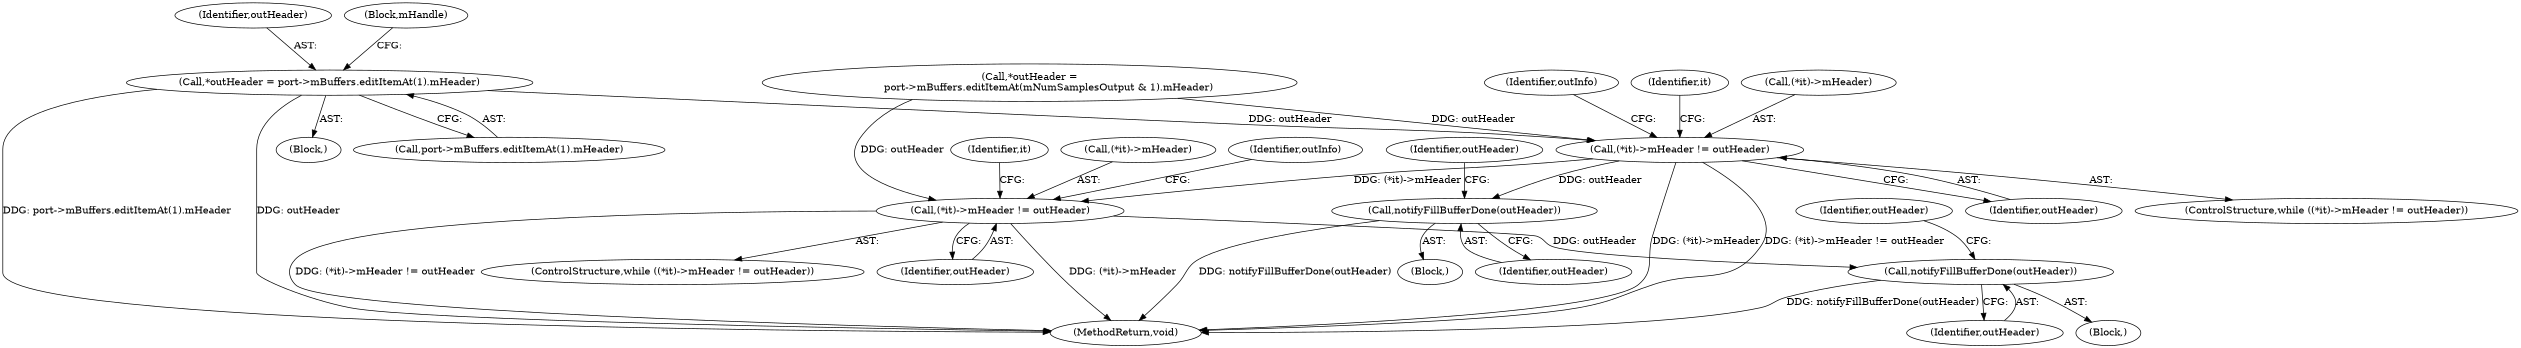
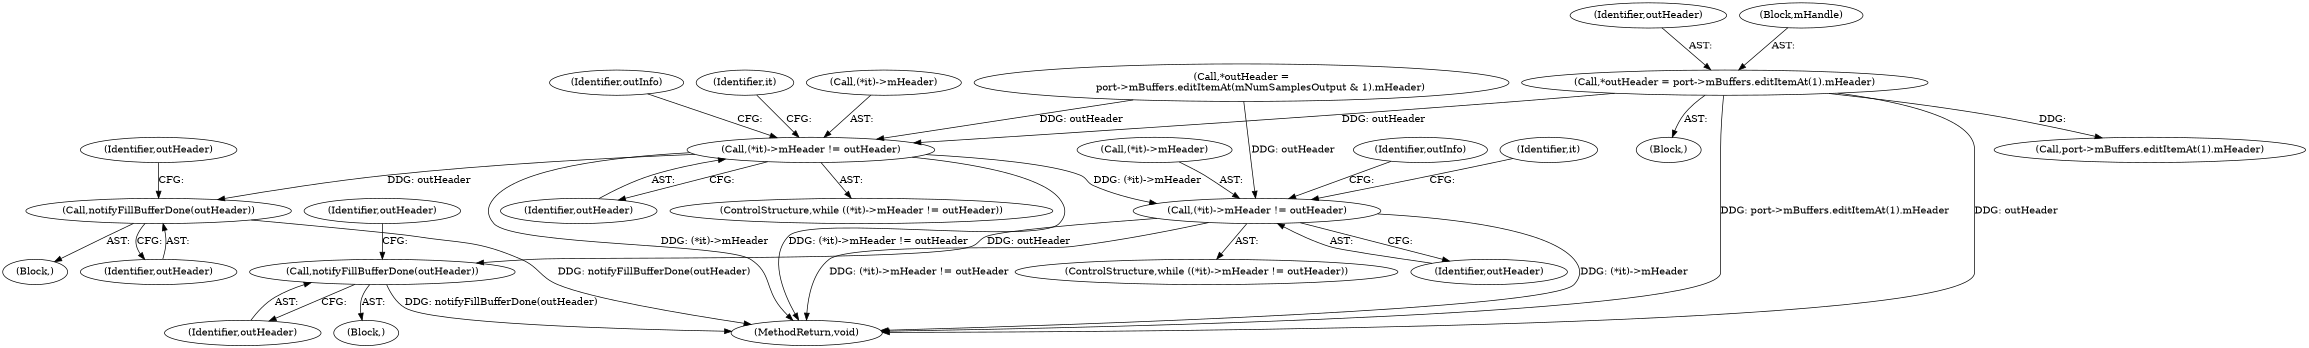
(391, 46) -> (1785, 46)
(459, 111) -> none
(451, 119) -> (2054, 119)
